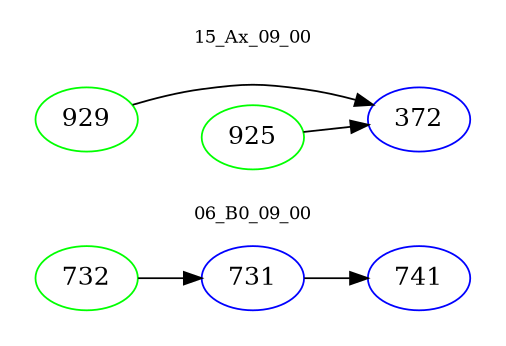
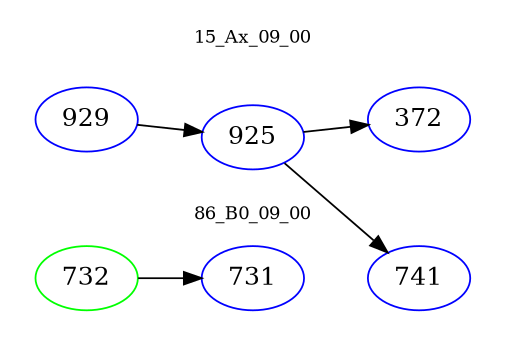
(244, 85) -> (161, 127)
(87, 119) -> (87, 119)
(253, 137) -> (253, 137)
(253, 215) -> (253, 215)
(327, 278) -> (338, 210)
